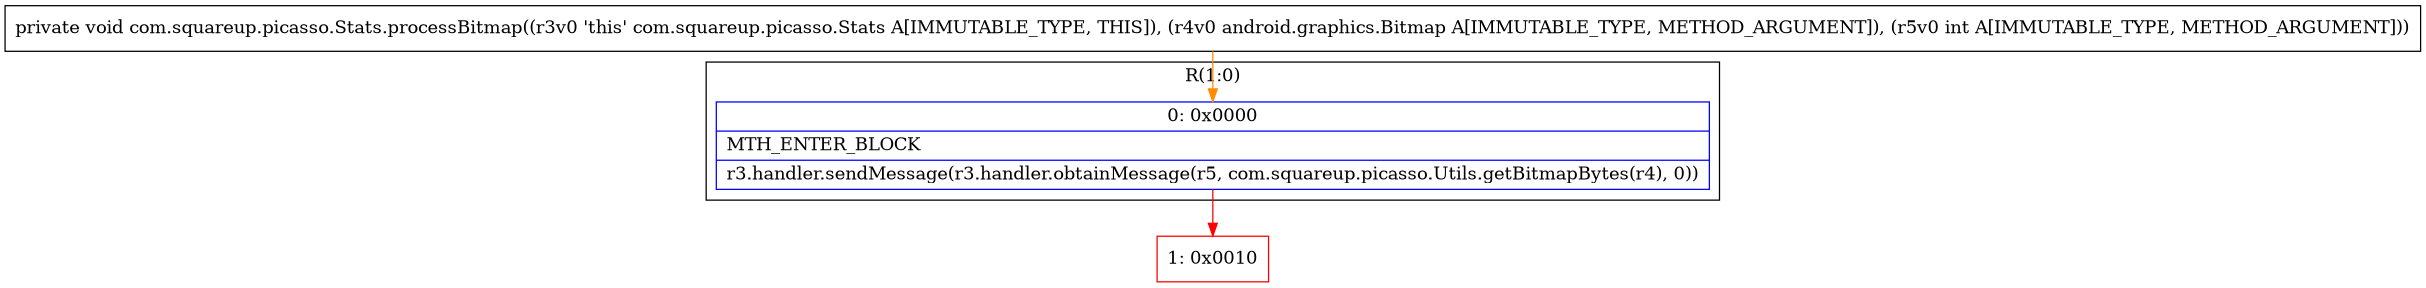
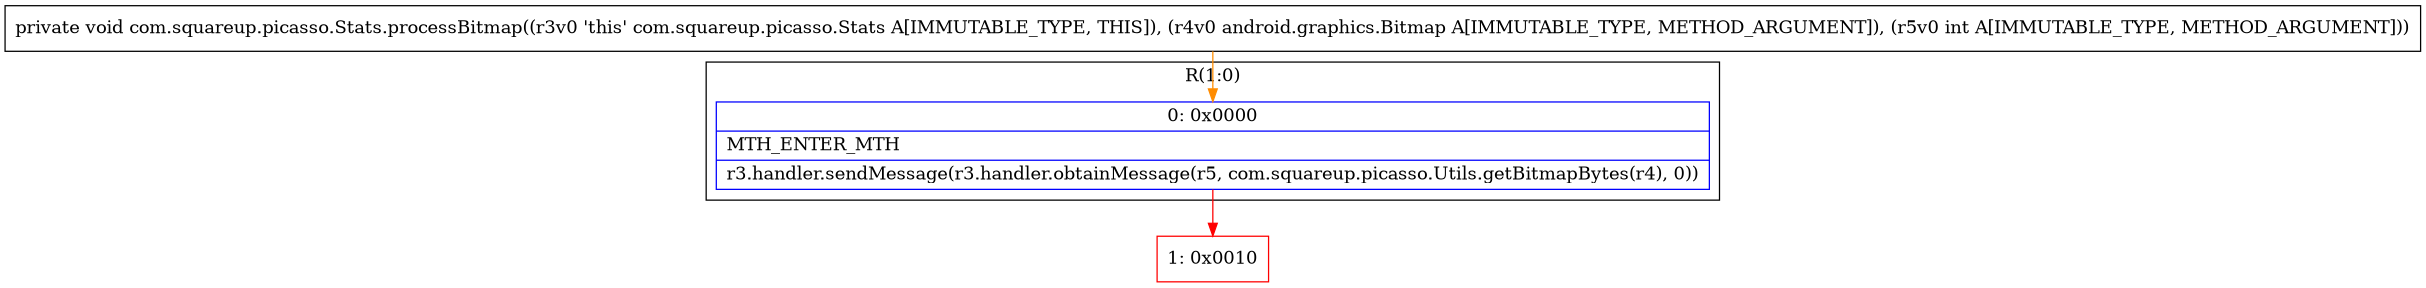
(824, 145) -> (813, 145)
